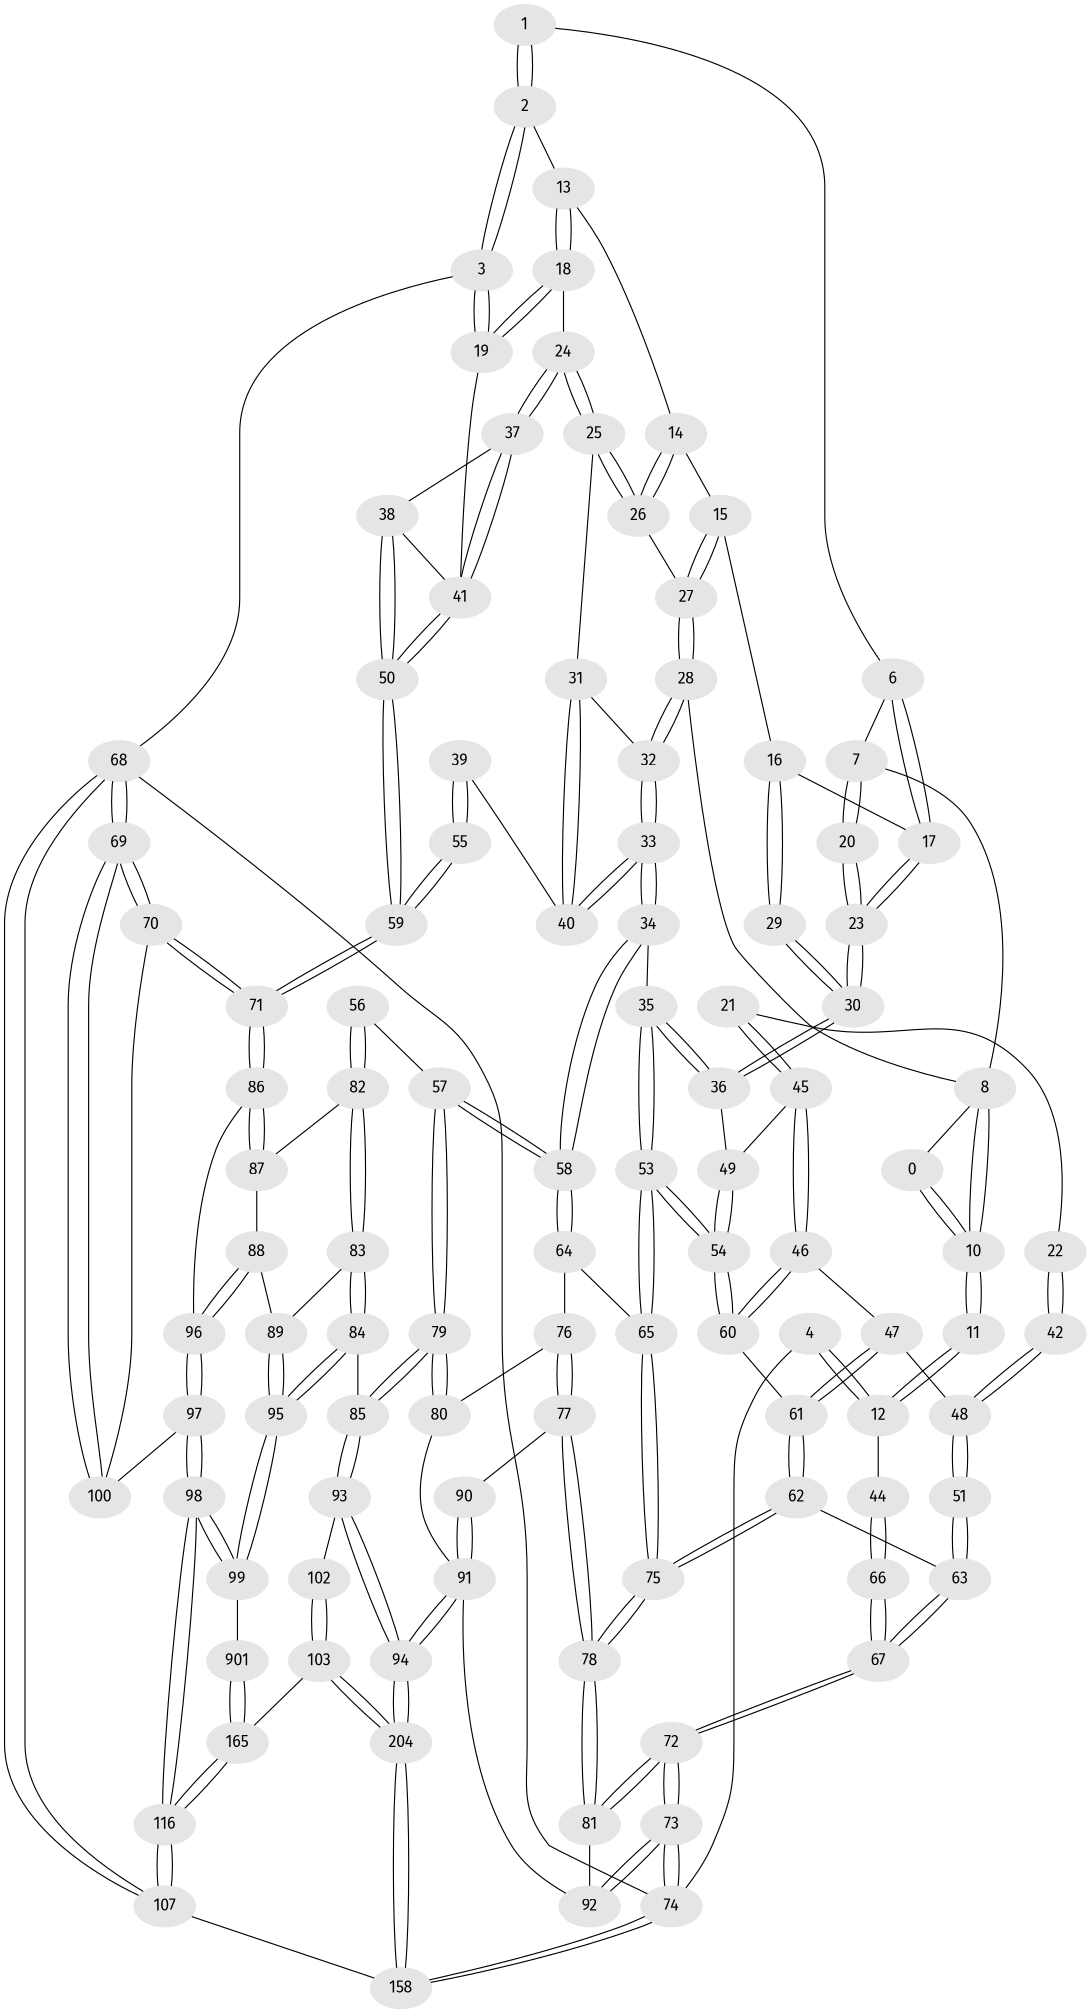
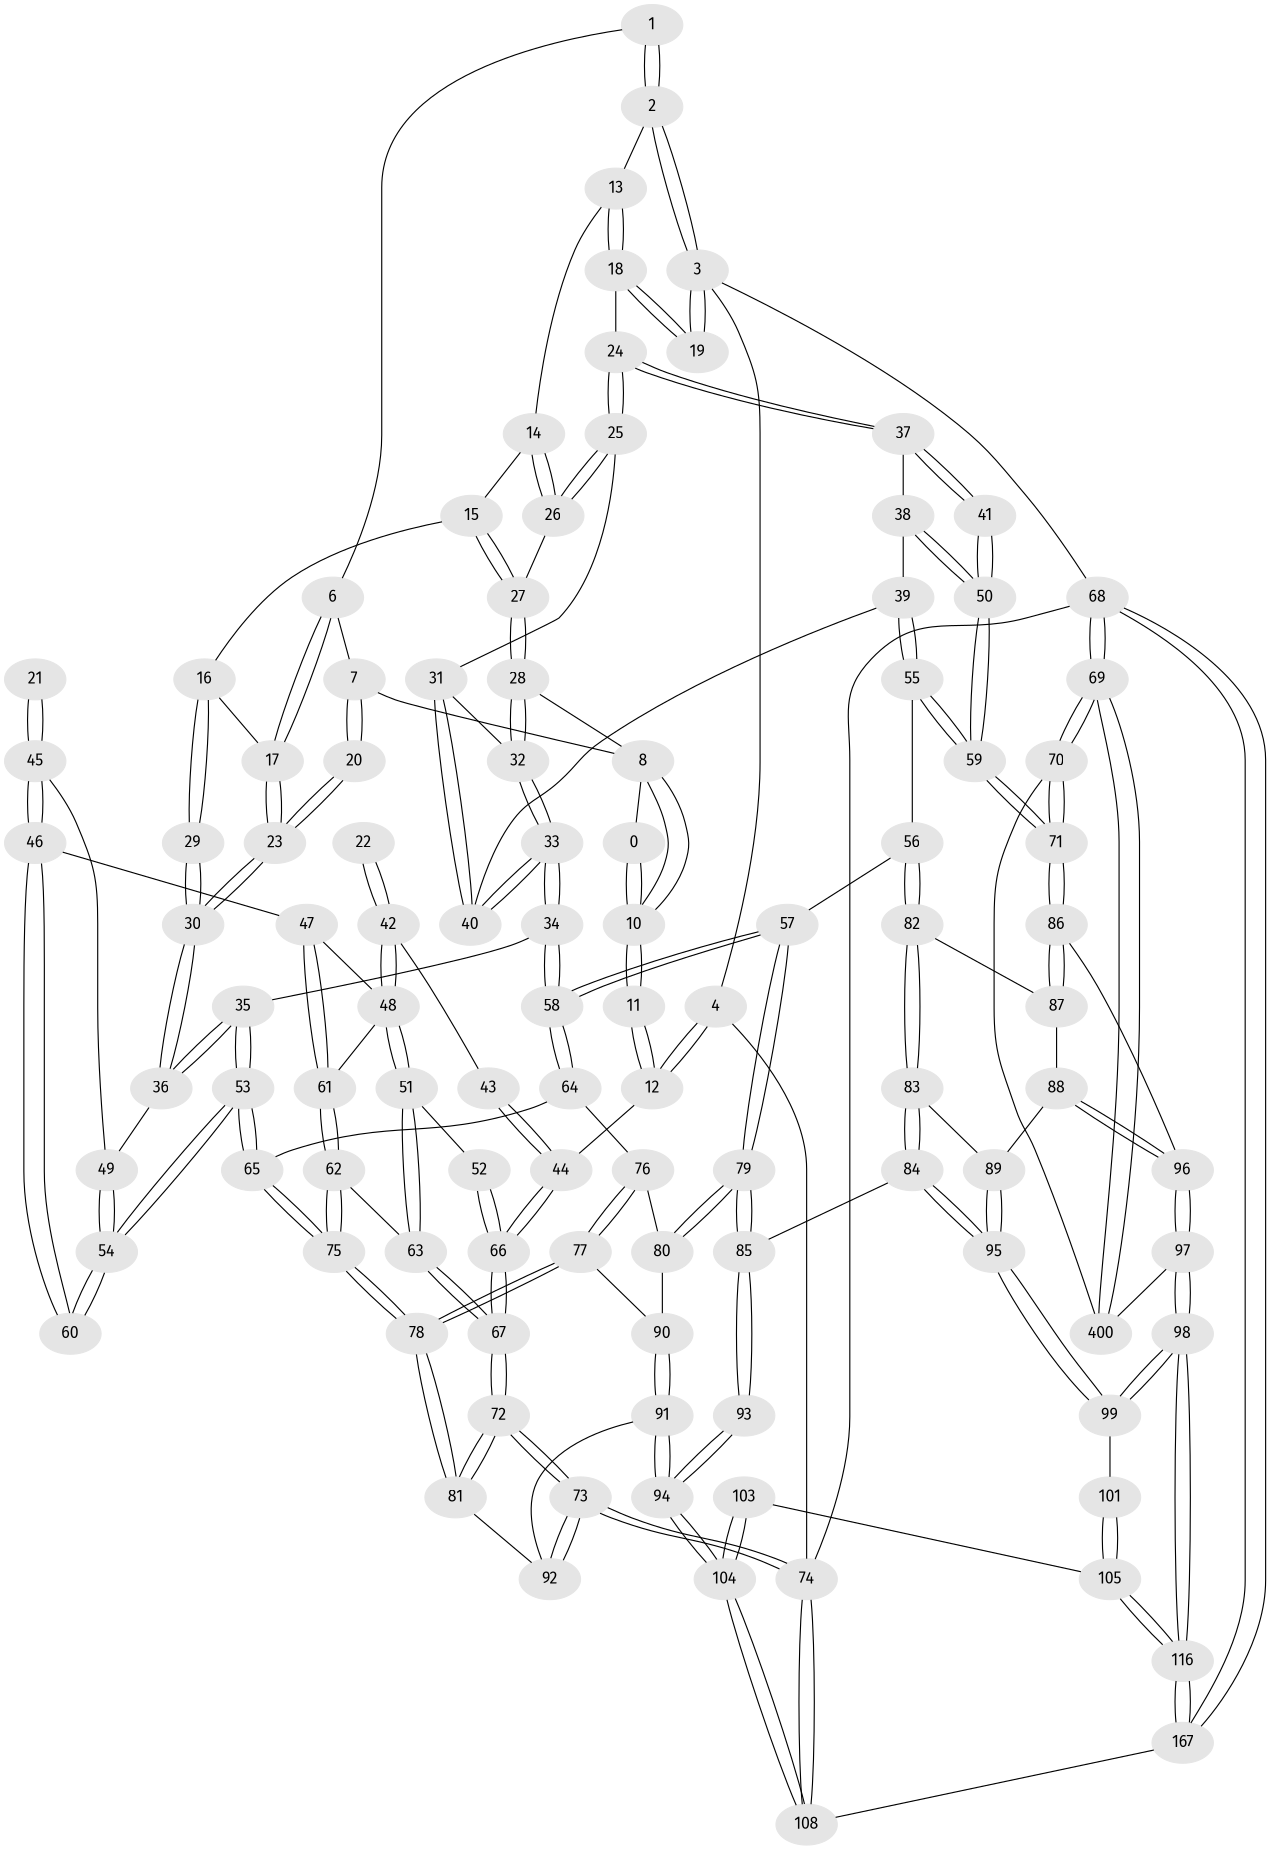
(466, 474) -> none
(424, 557) -> (903, 557)
none -> (760, 634)
none -> (912, 761)
(981, 1037) -> none
none -> (489, 1088)
none -> (479, 1170)
(760, 1372) -> (357, 1048)
(100, 1497) -> (1101, 1334)
(421, 1501) -> (662, 1293)
(319, 1579) -> none
(237, 1661) -> (1110, 1497)
(237, 1743) -> (1110, 1579)
(401, 1743) -> (725, 1579)
(165, 1906) -> (1183, 1743)
(401, 1988) -> (807, 1825)
